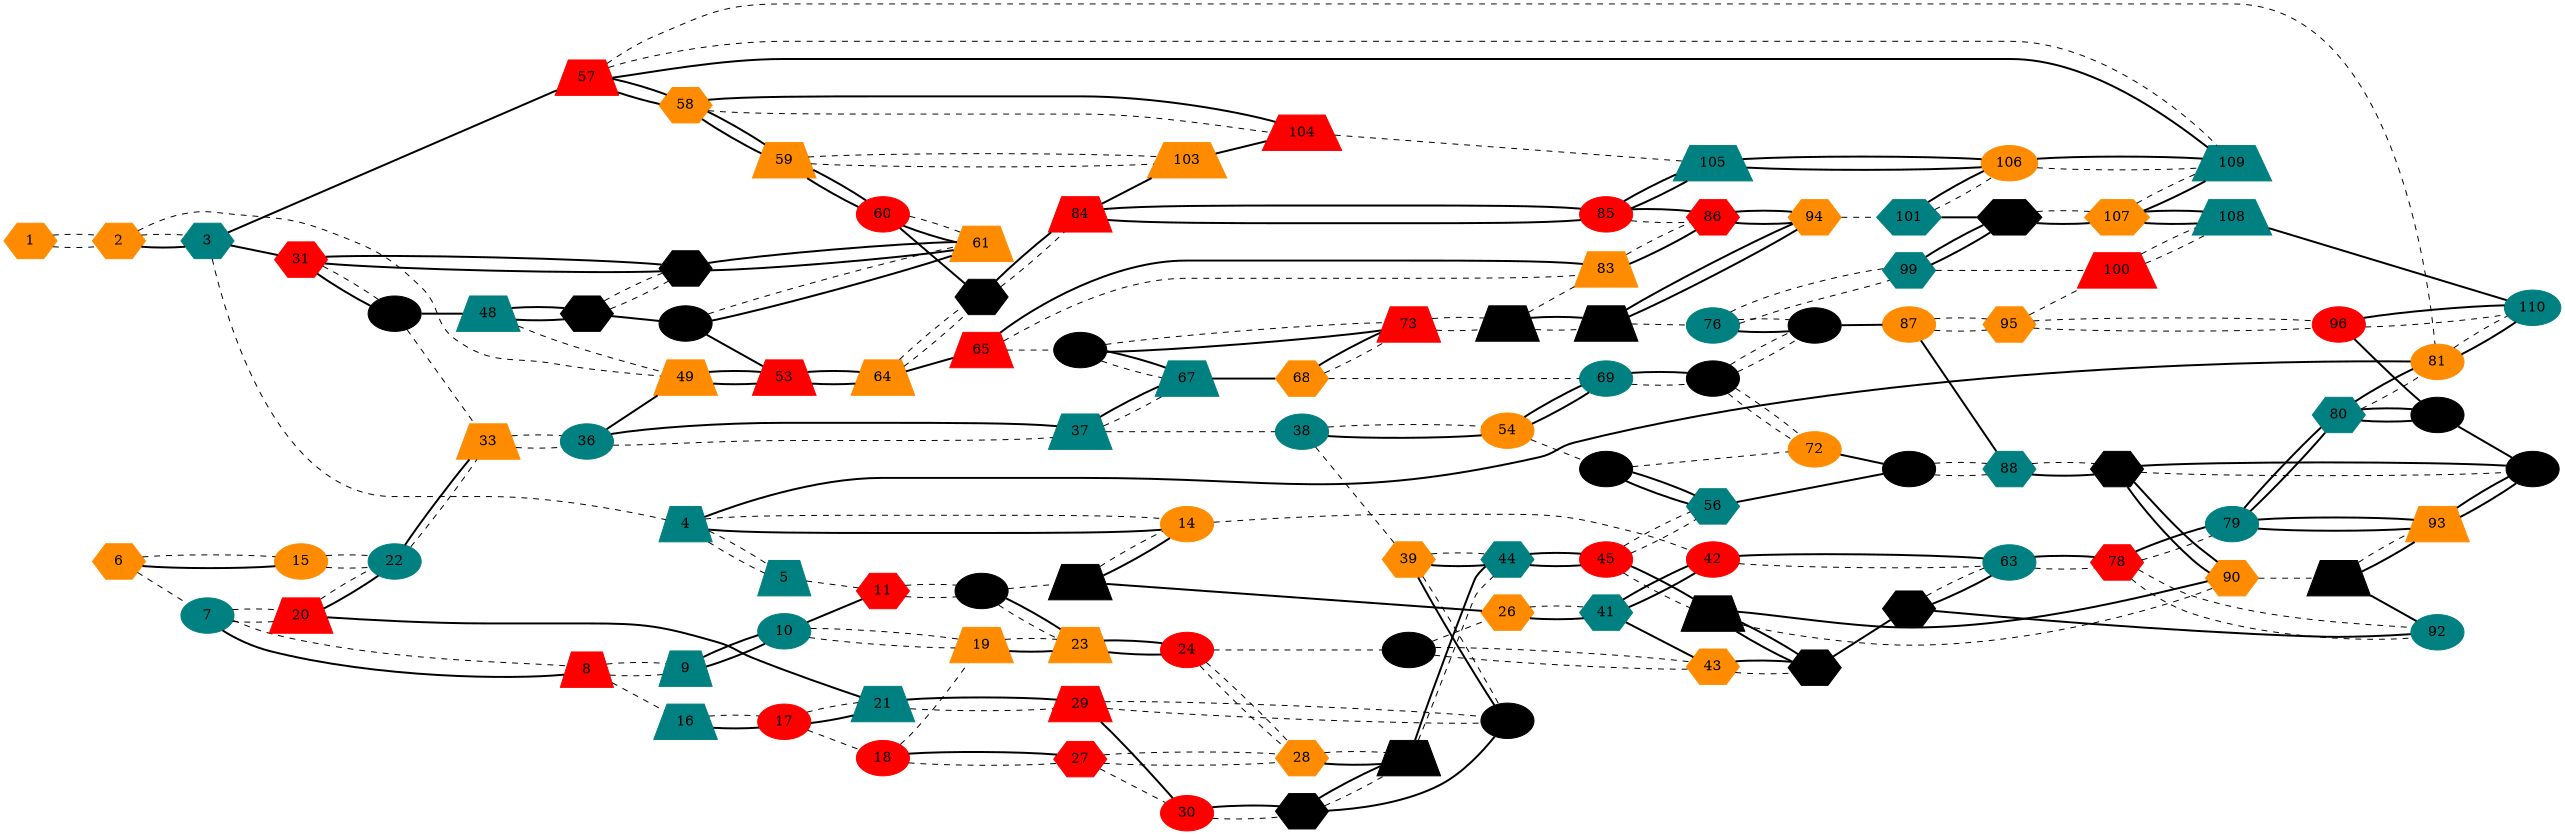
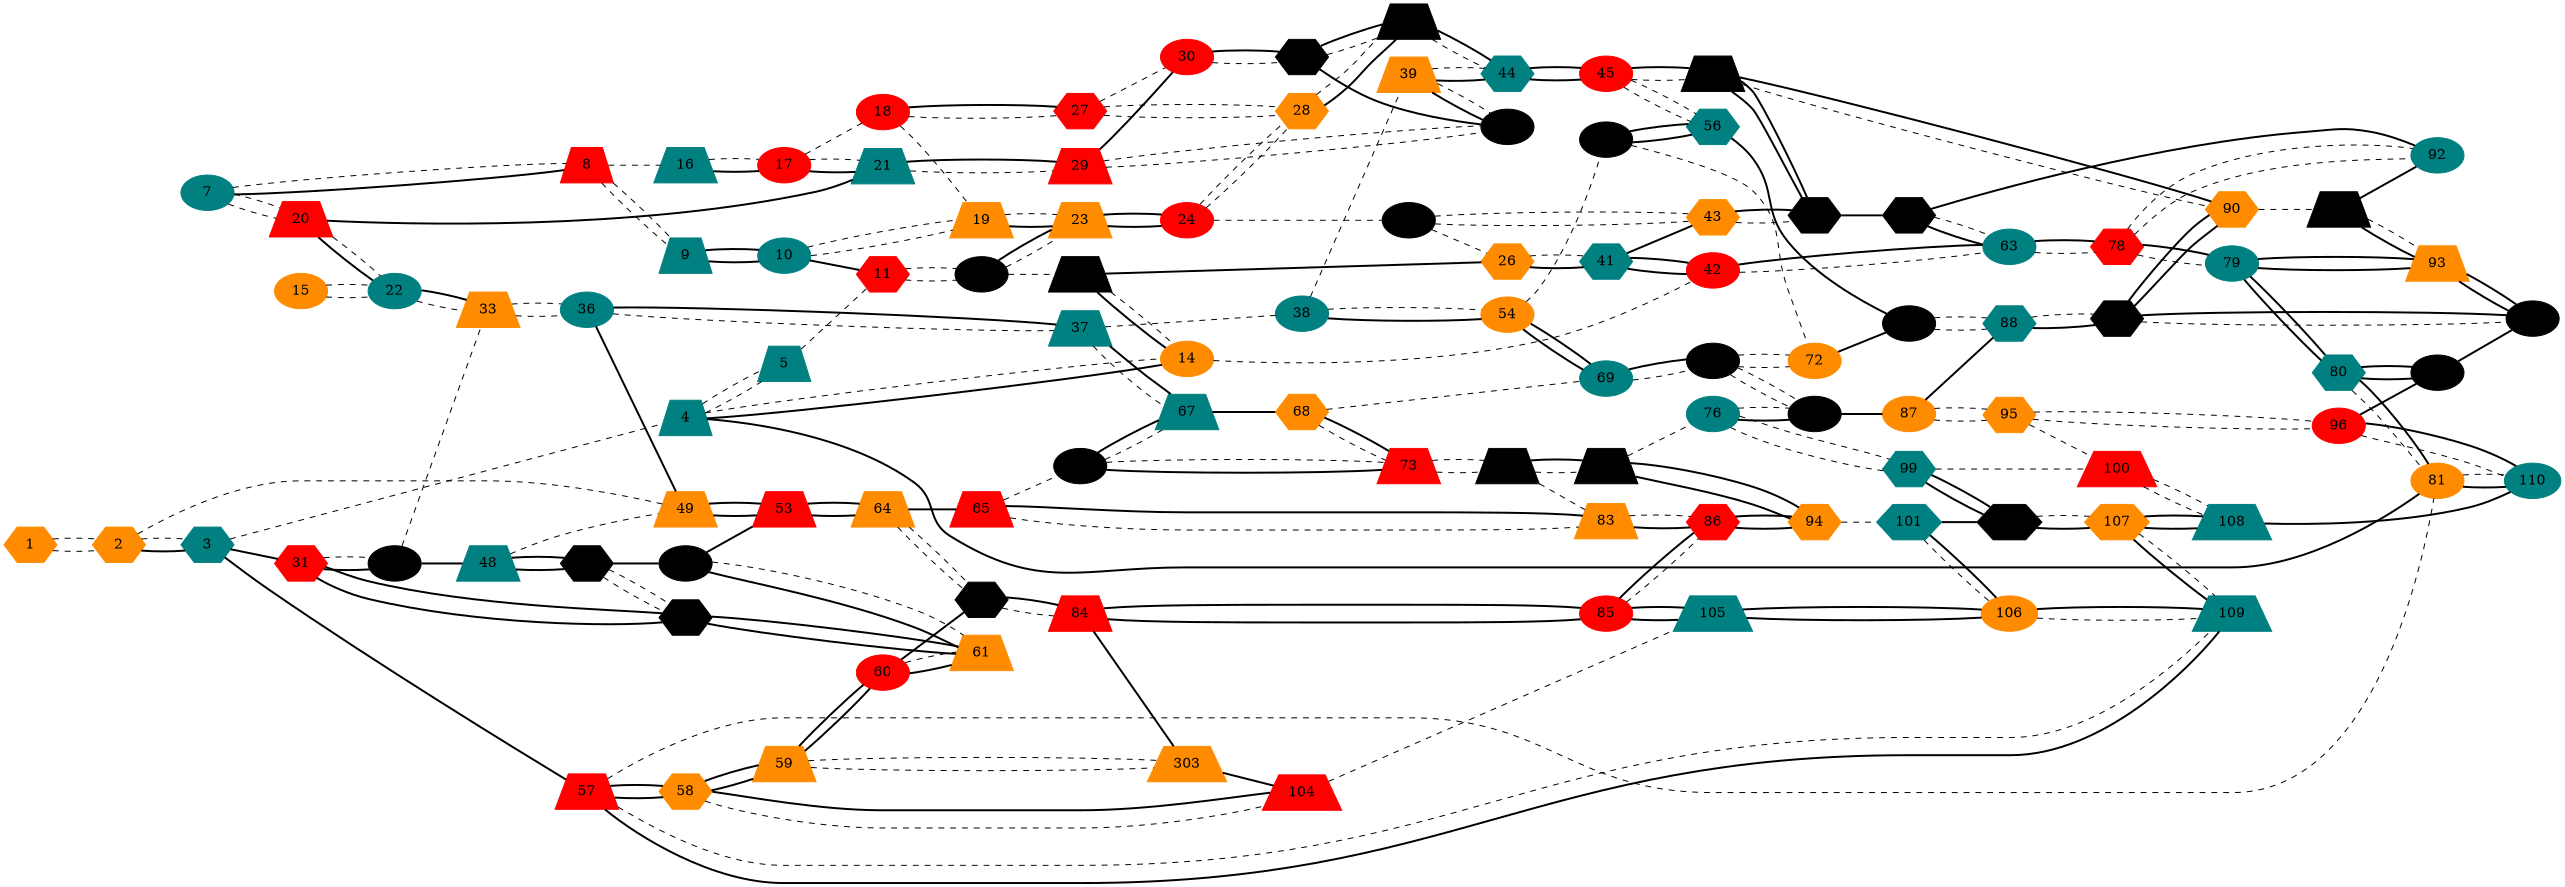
(1187, 160) -> (1187, 764)
(1409, 560) -> (1409, 75)
(119, 561) -> none
